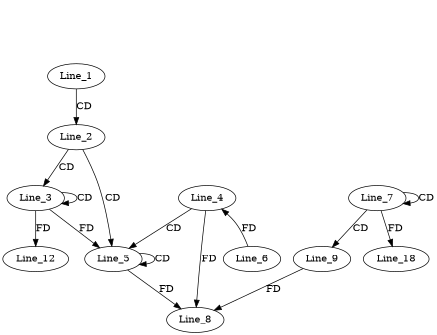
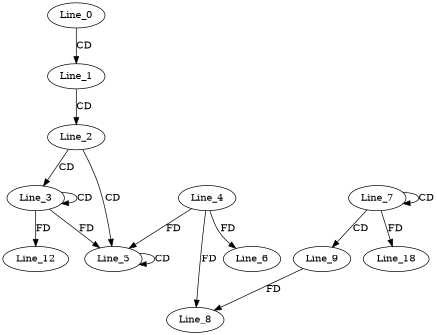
none -> (76, 15)
(174, 229) -> (174, 229)
(240, 229) -> (217, 229)
(151, 287) -> none
